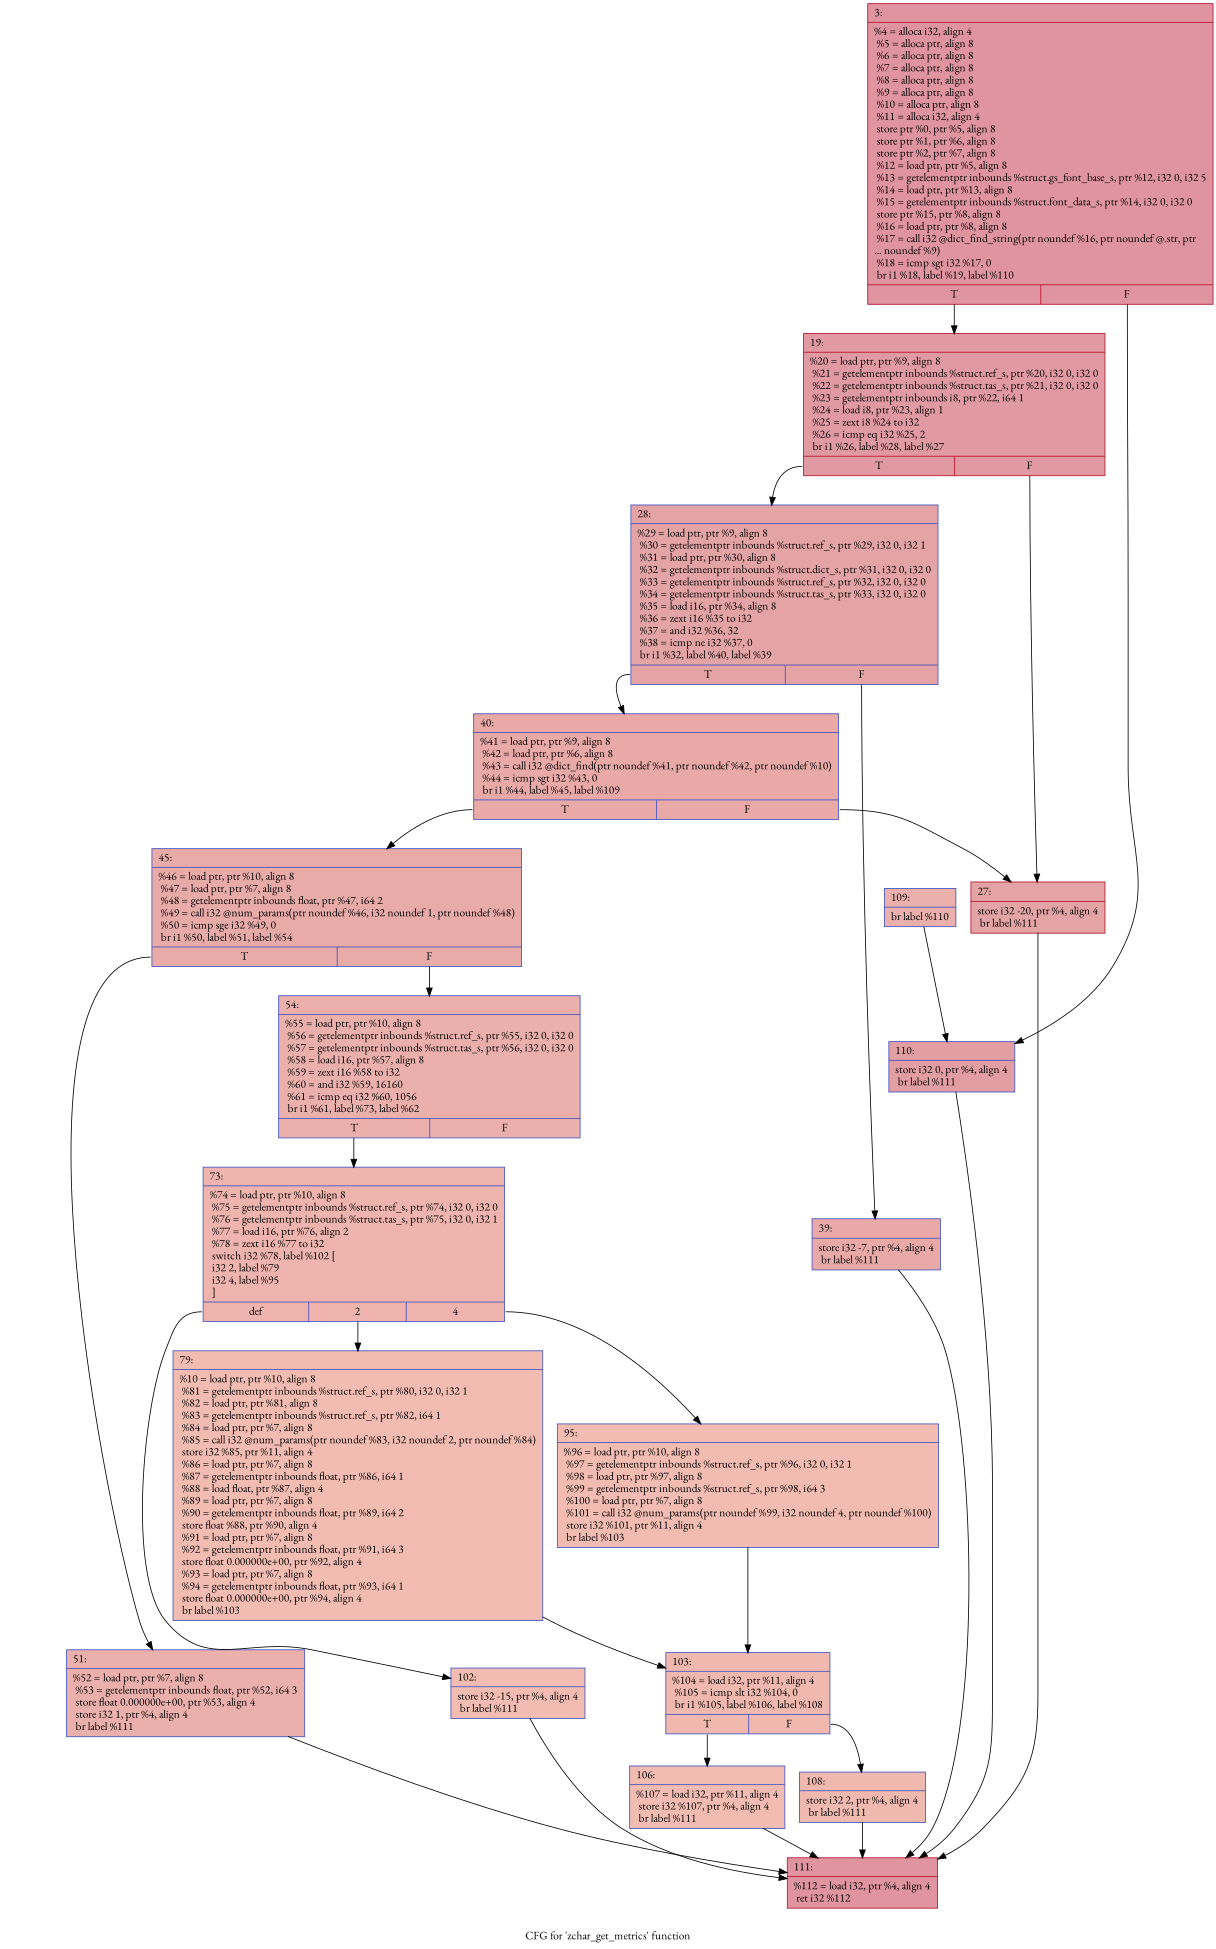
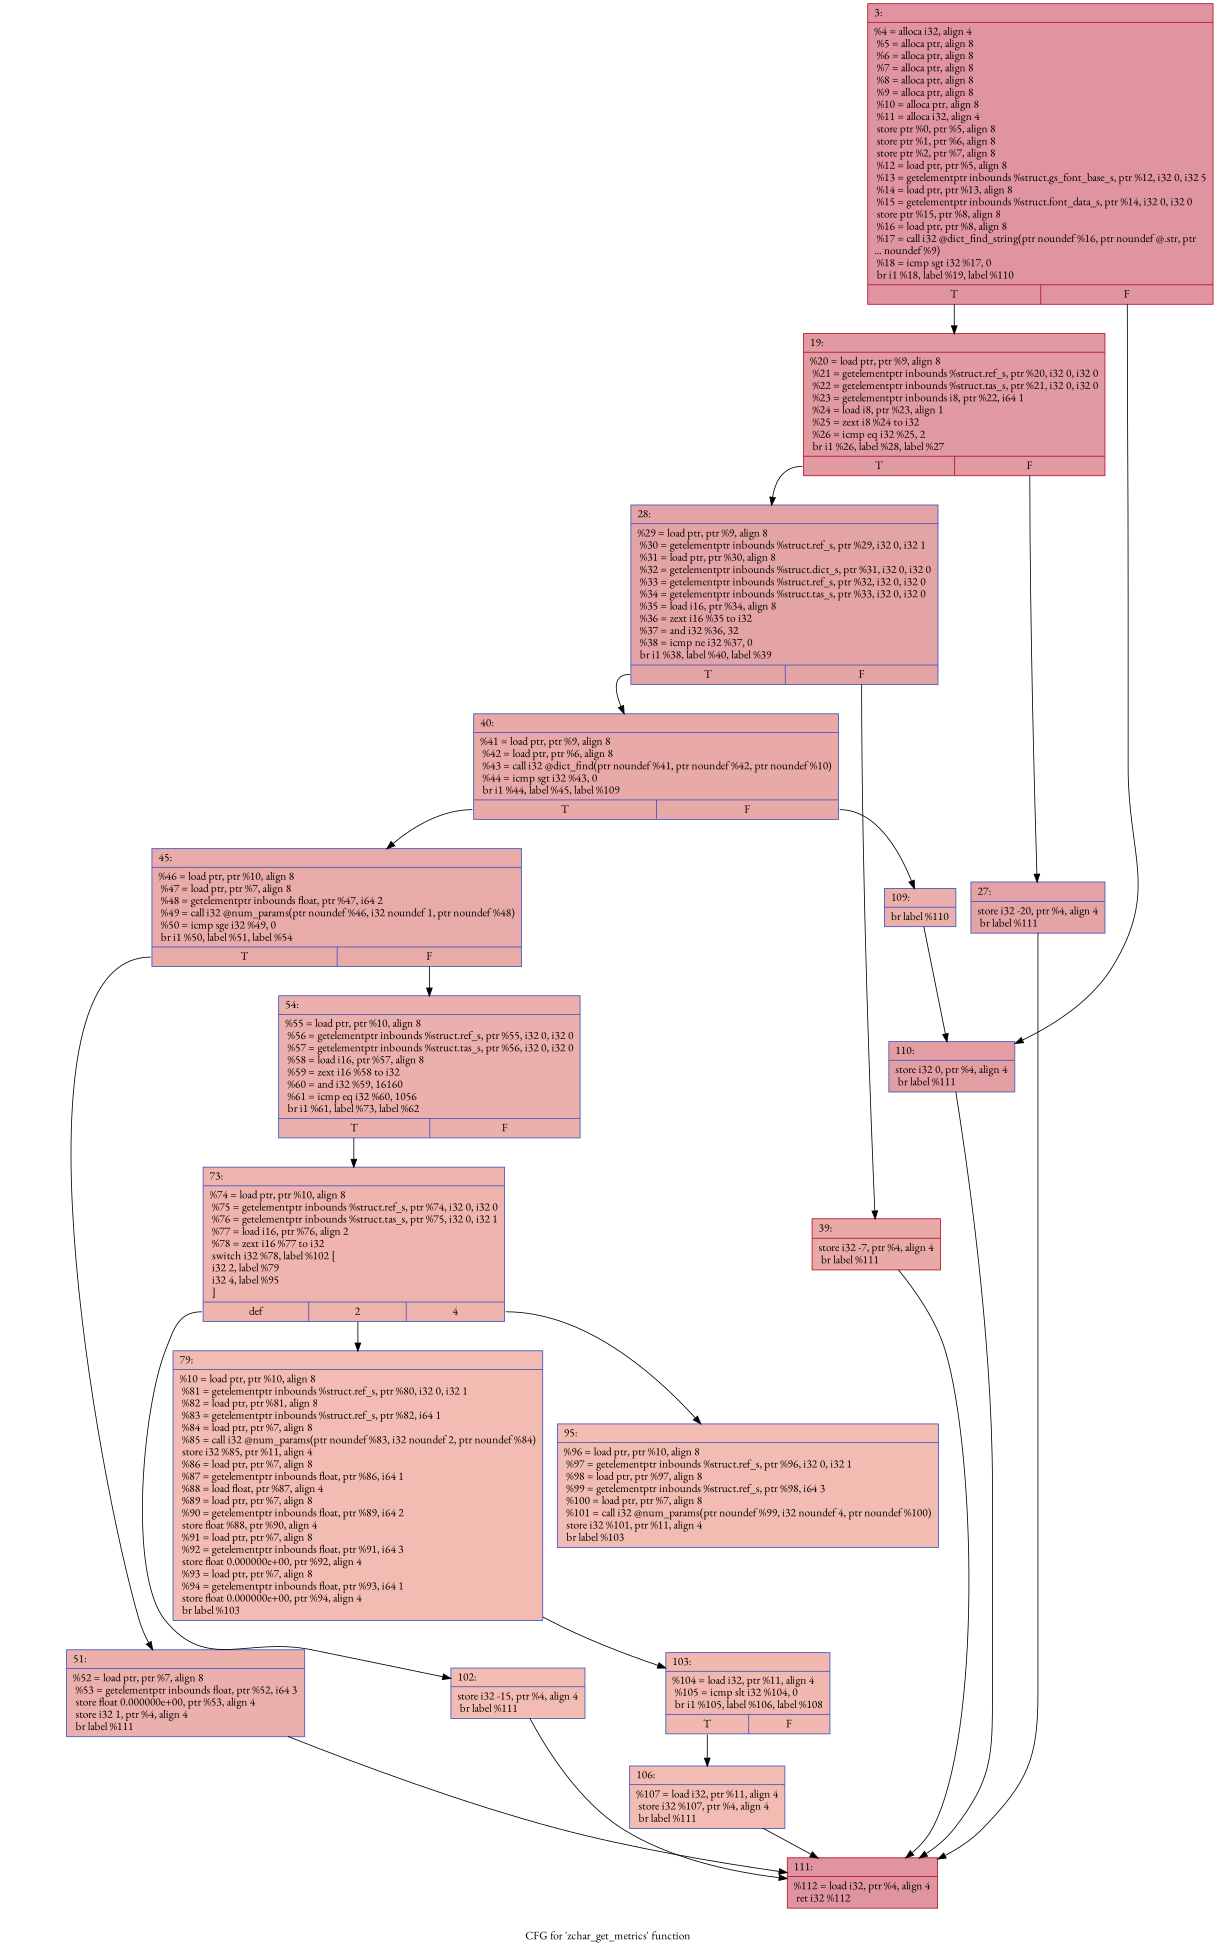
(705, 655) -> (705, 655)
(927, 830) -> (885, 835)
(1038, 908) -> (1038, 908)
(876, 1244) -> (876, 1244)
(748, 1596) -> none
(862, 1797) -> none
